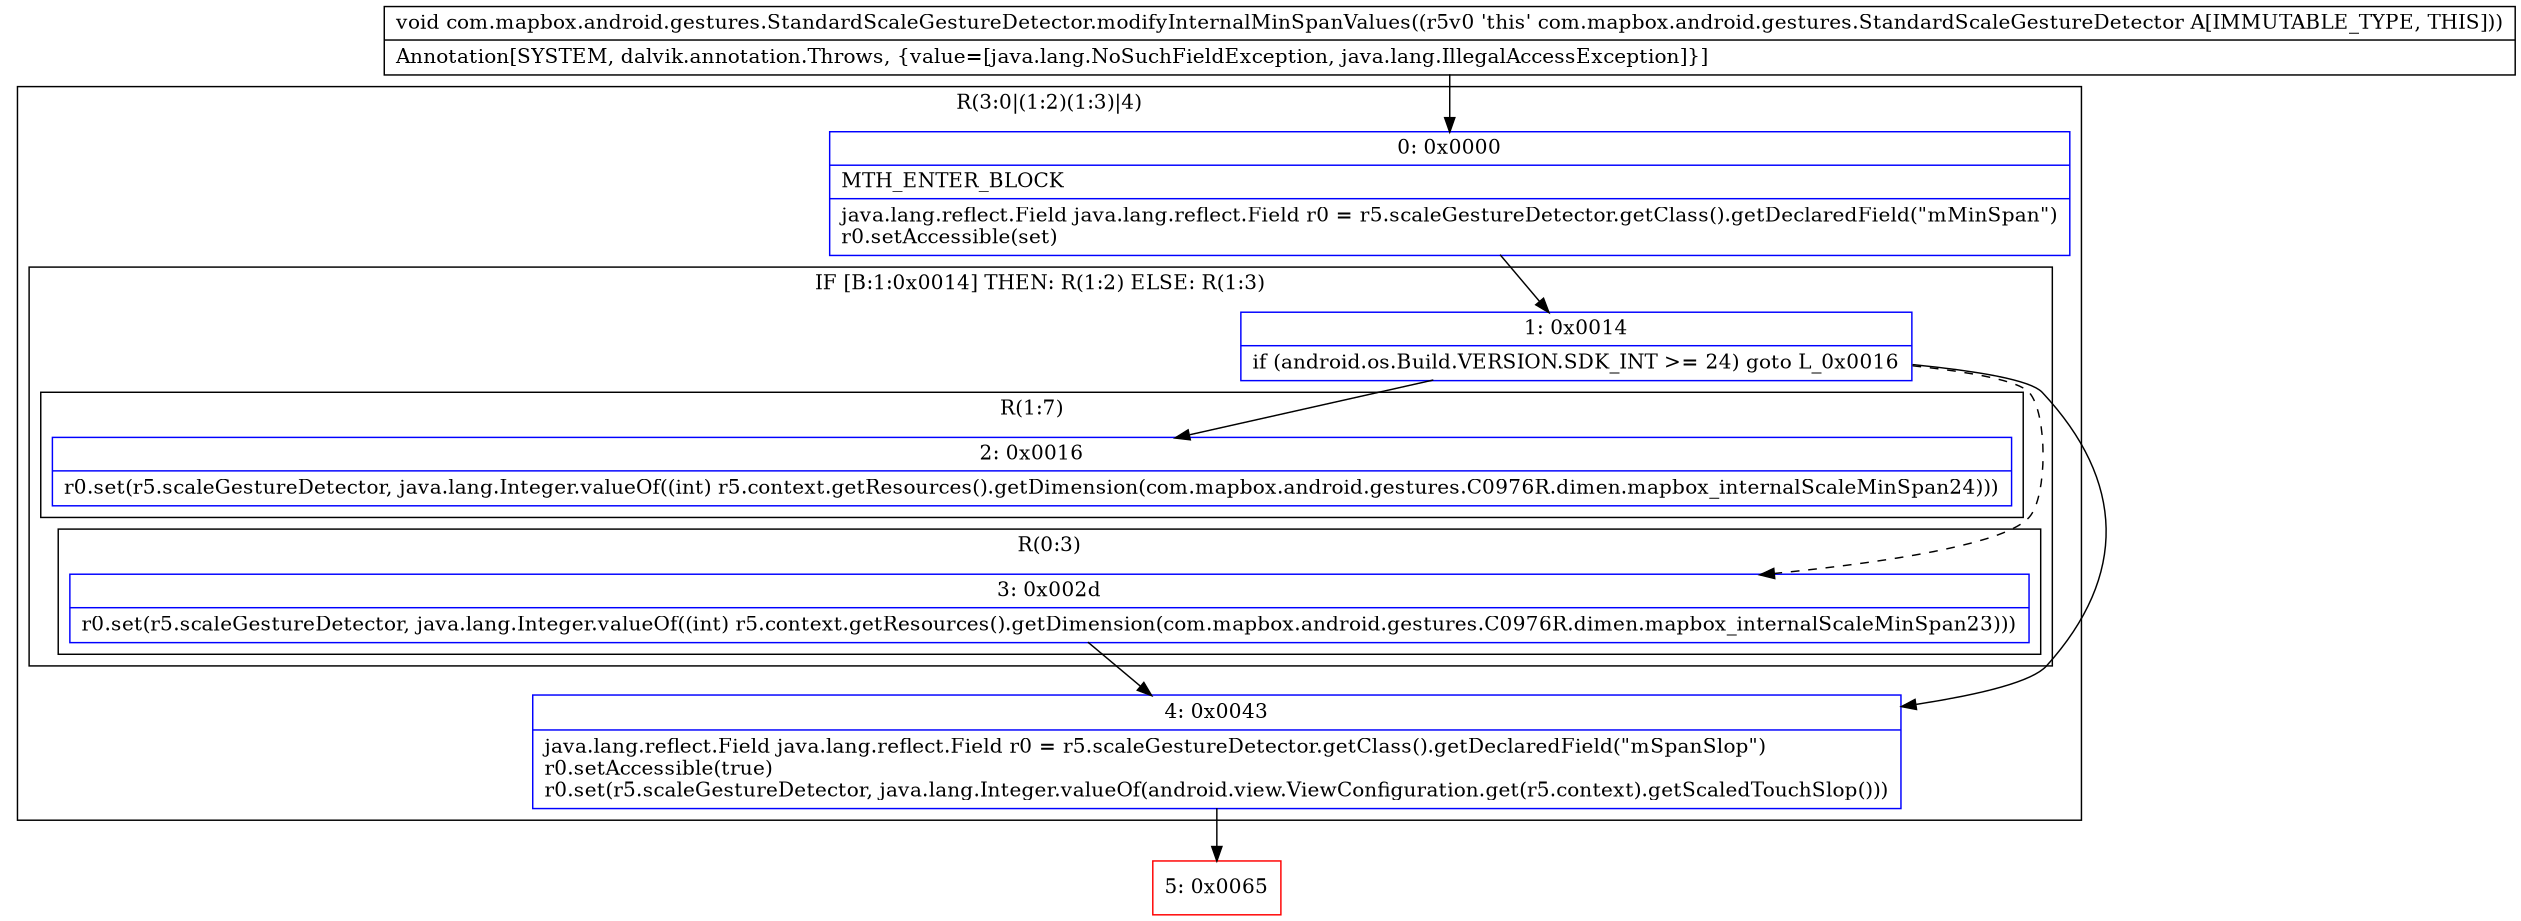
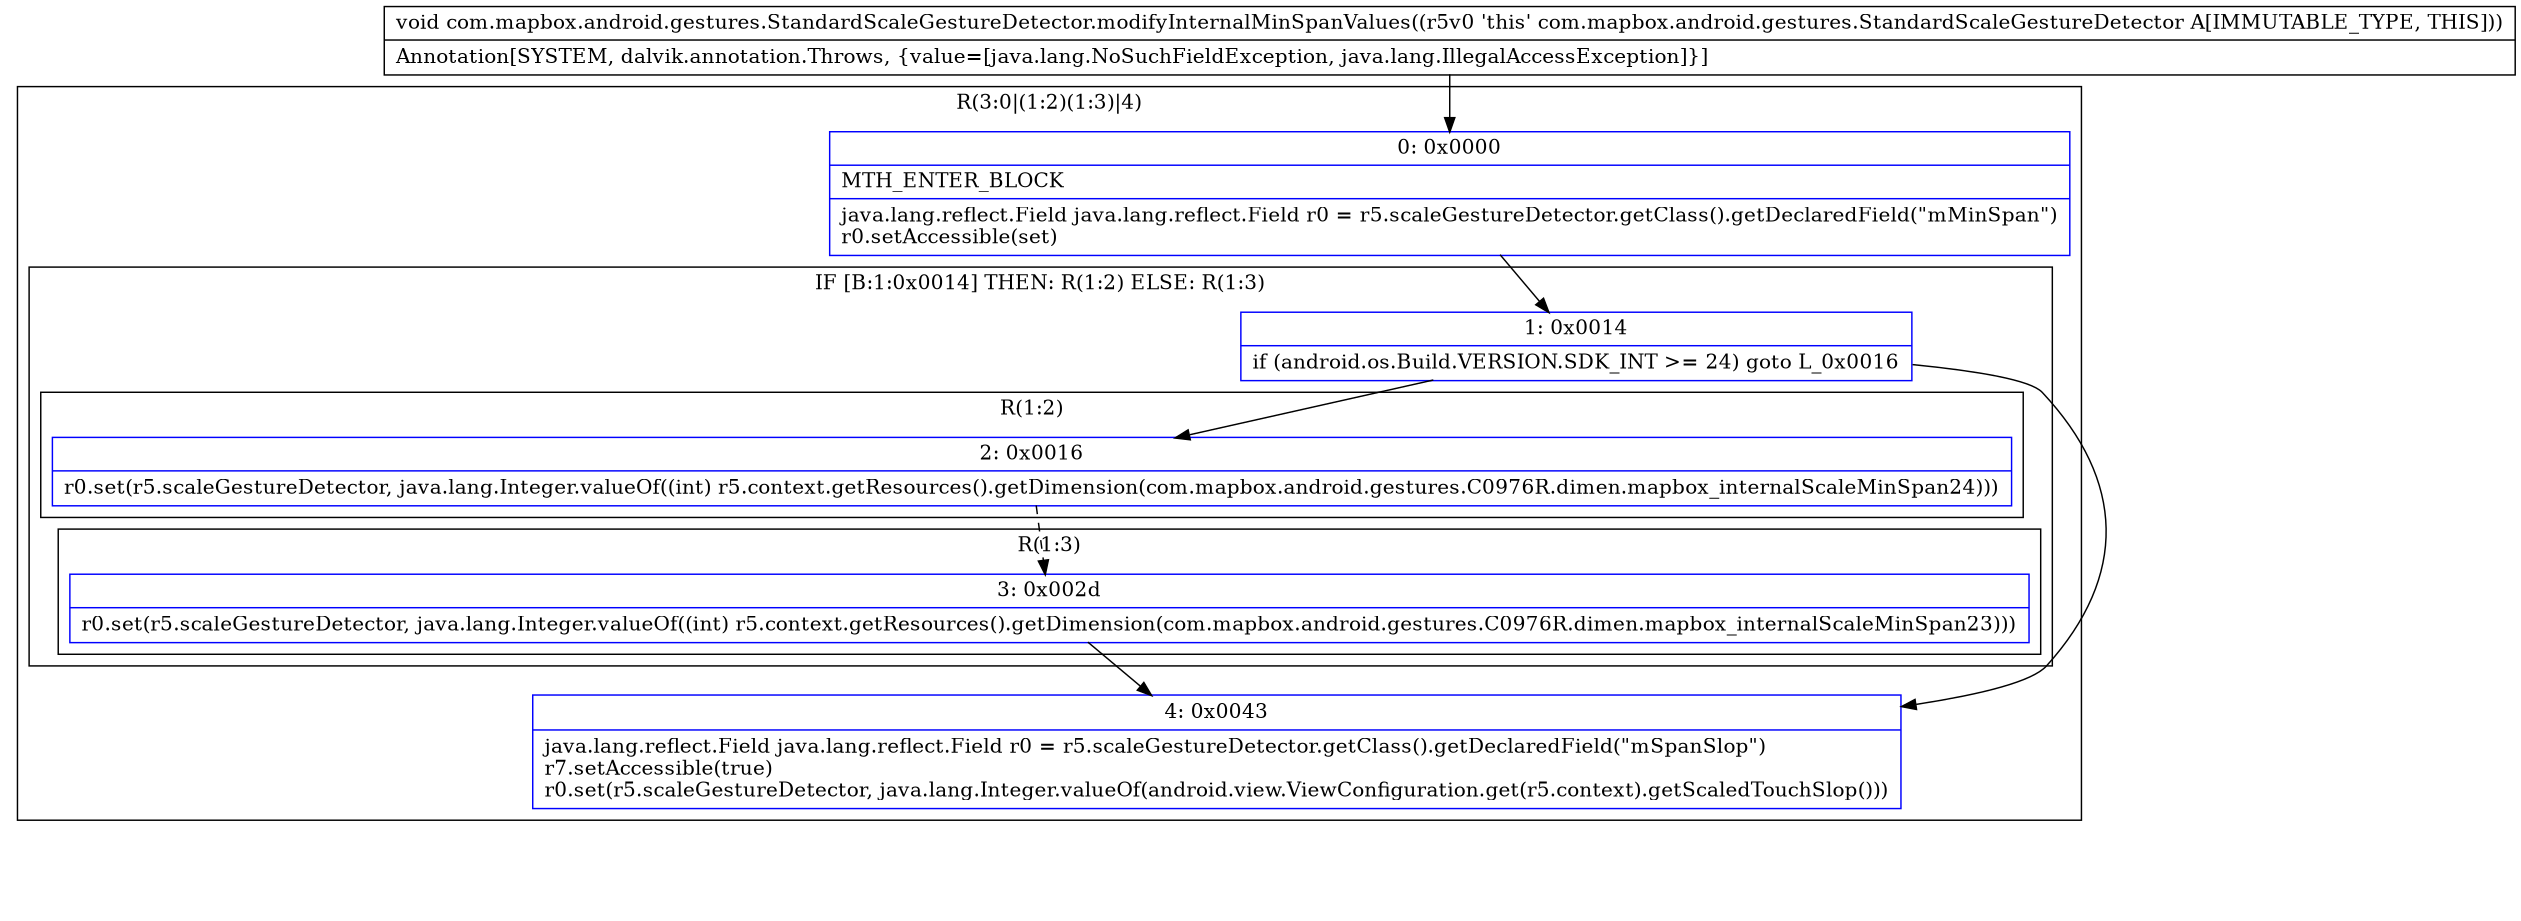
(1032, 409) -> (1032, 409)
(2033, 512) -> (1041, 538)
(1049, 546) -> (1049, 546)
(659, 769) -> (659, 769)
(1217, 888) -> none
